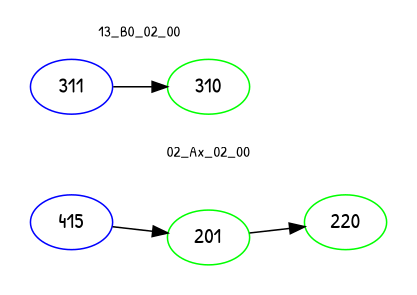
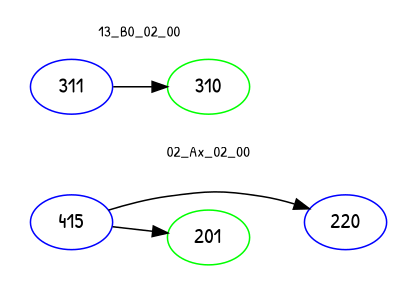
(346, 222) -> (346, 222)
(270, 231) -> (201, 193)
